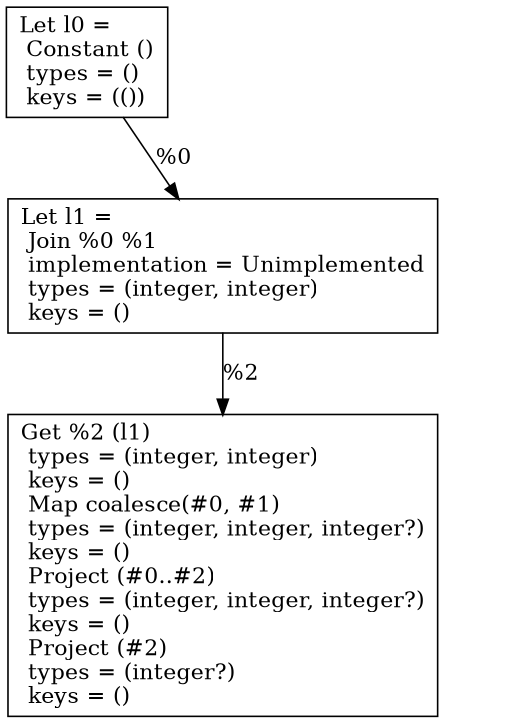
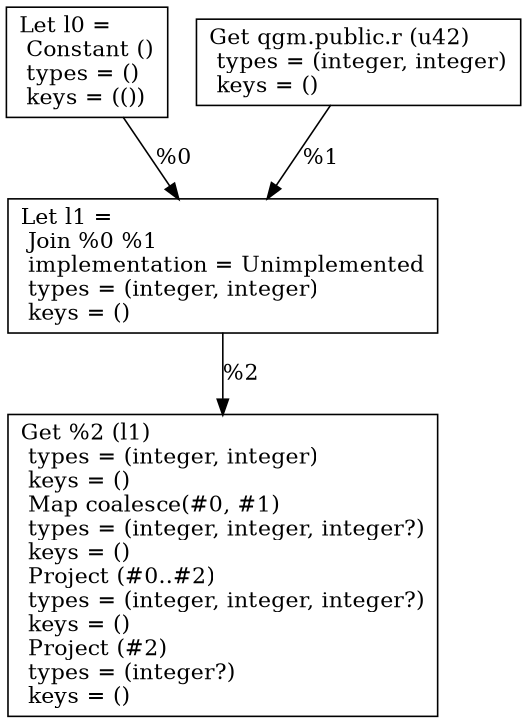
none -> (359, 62)
